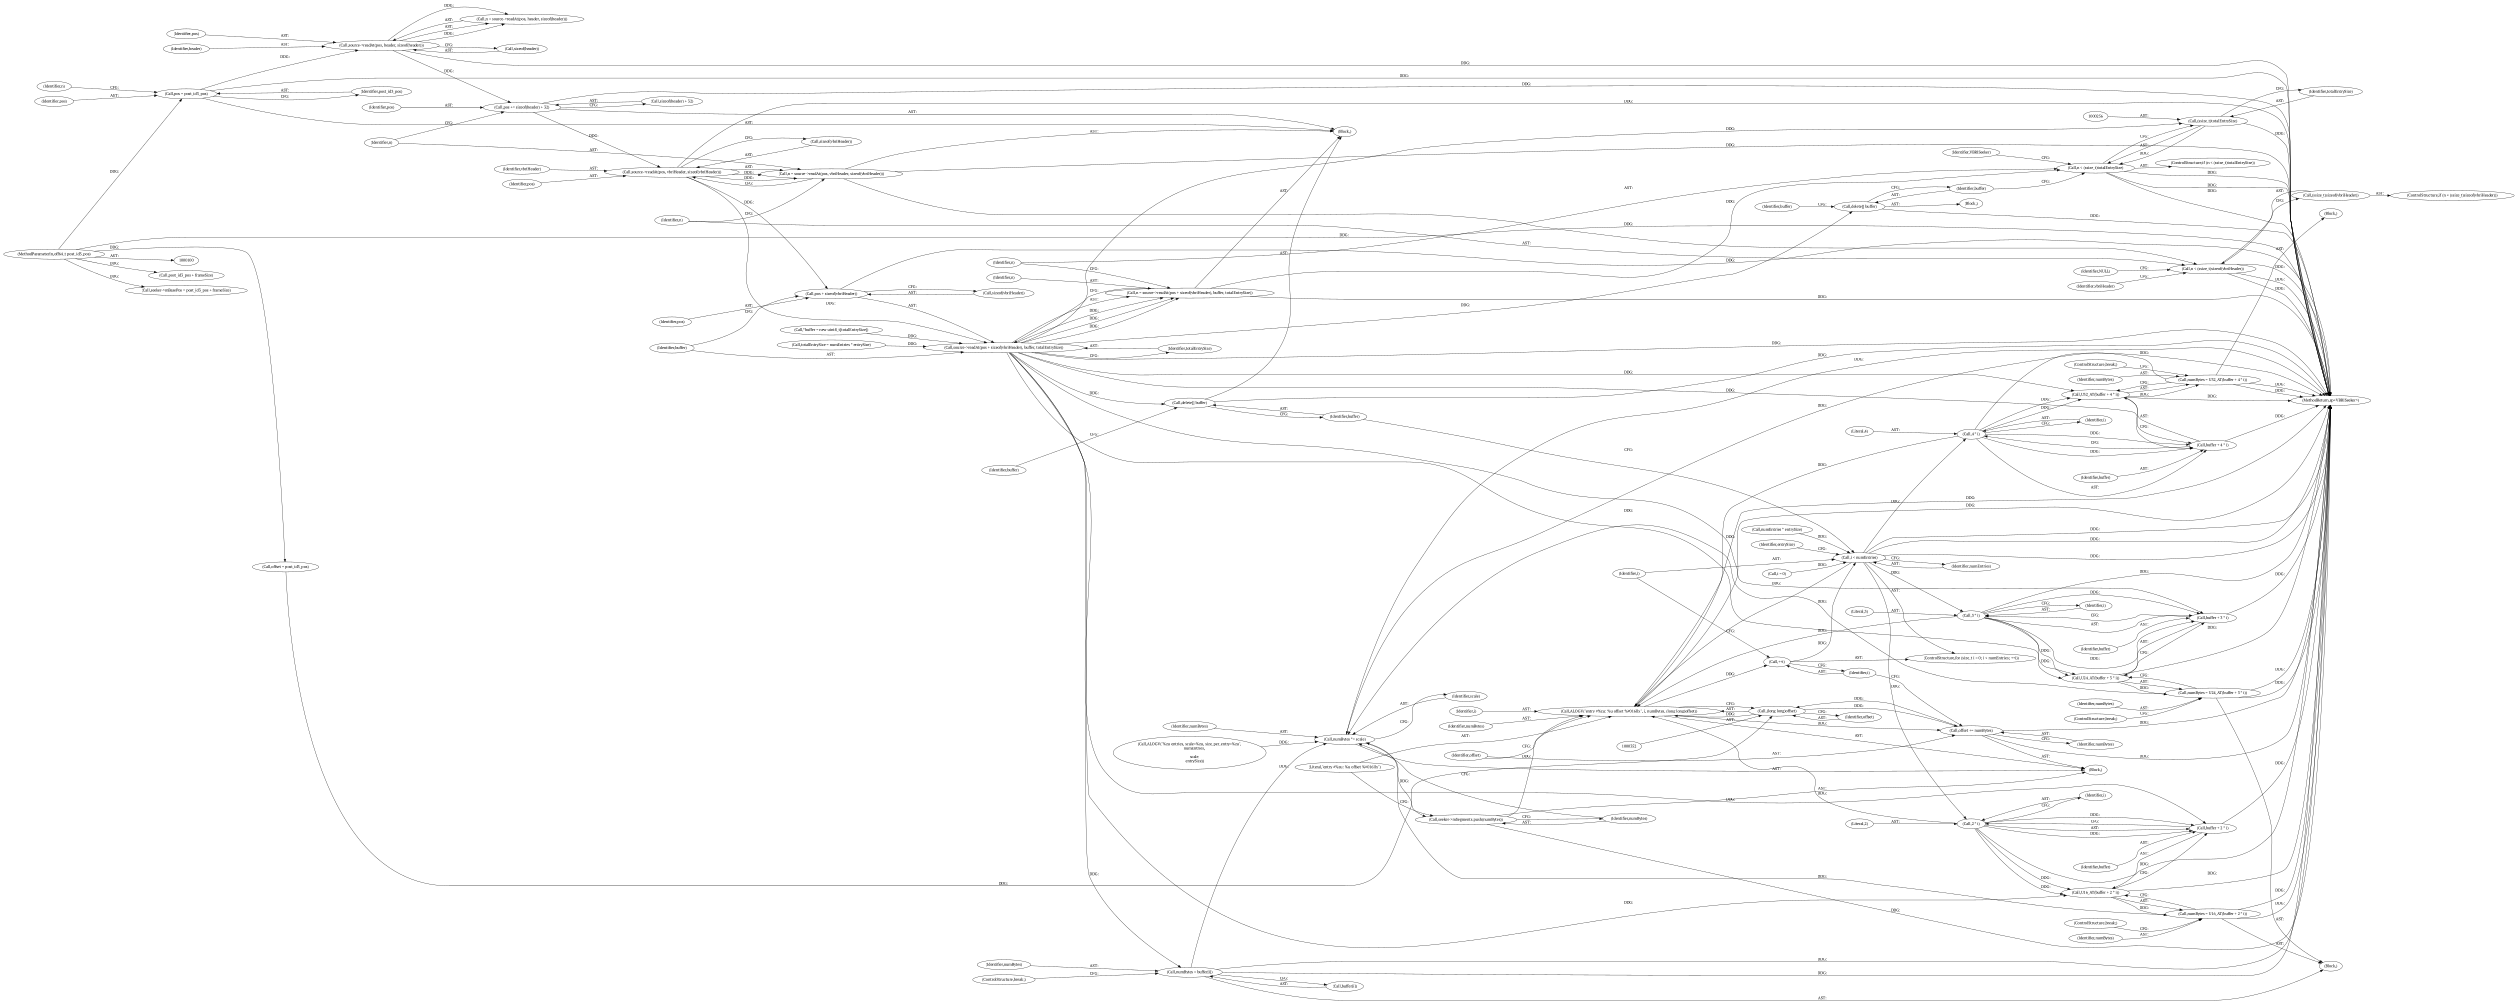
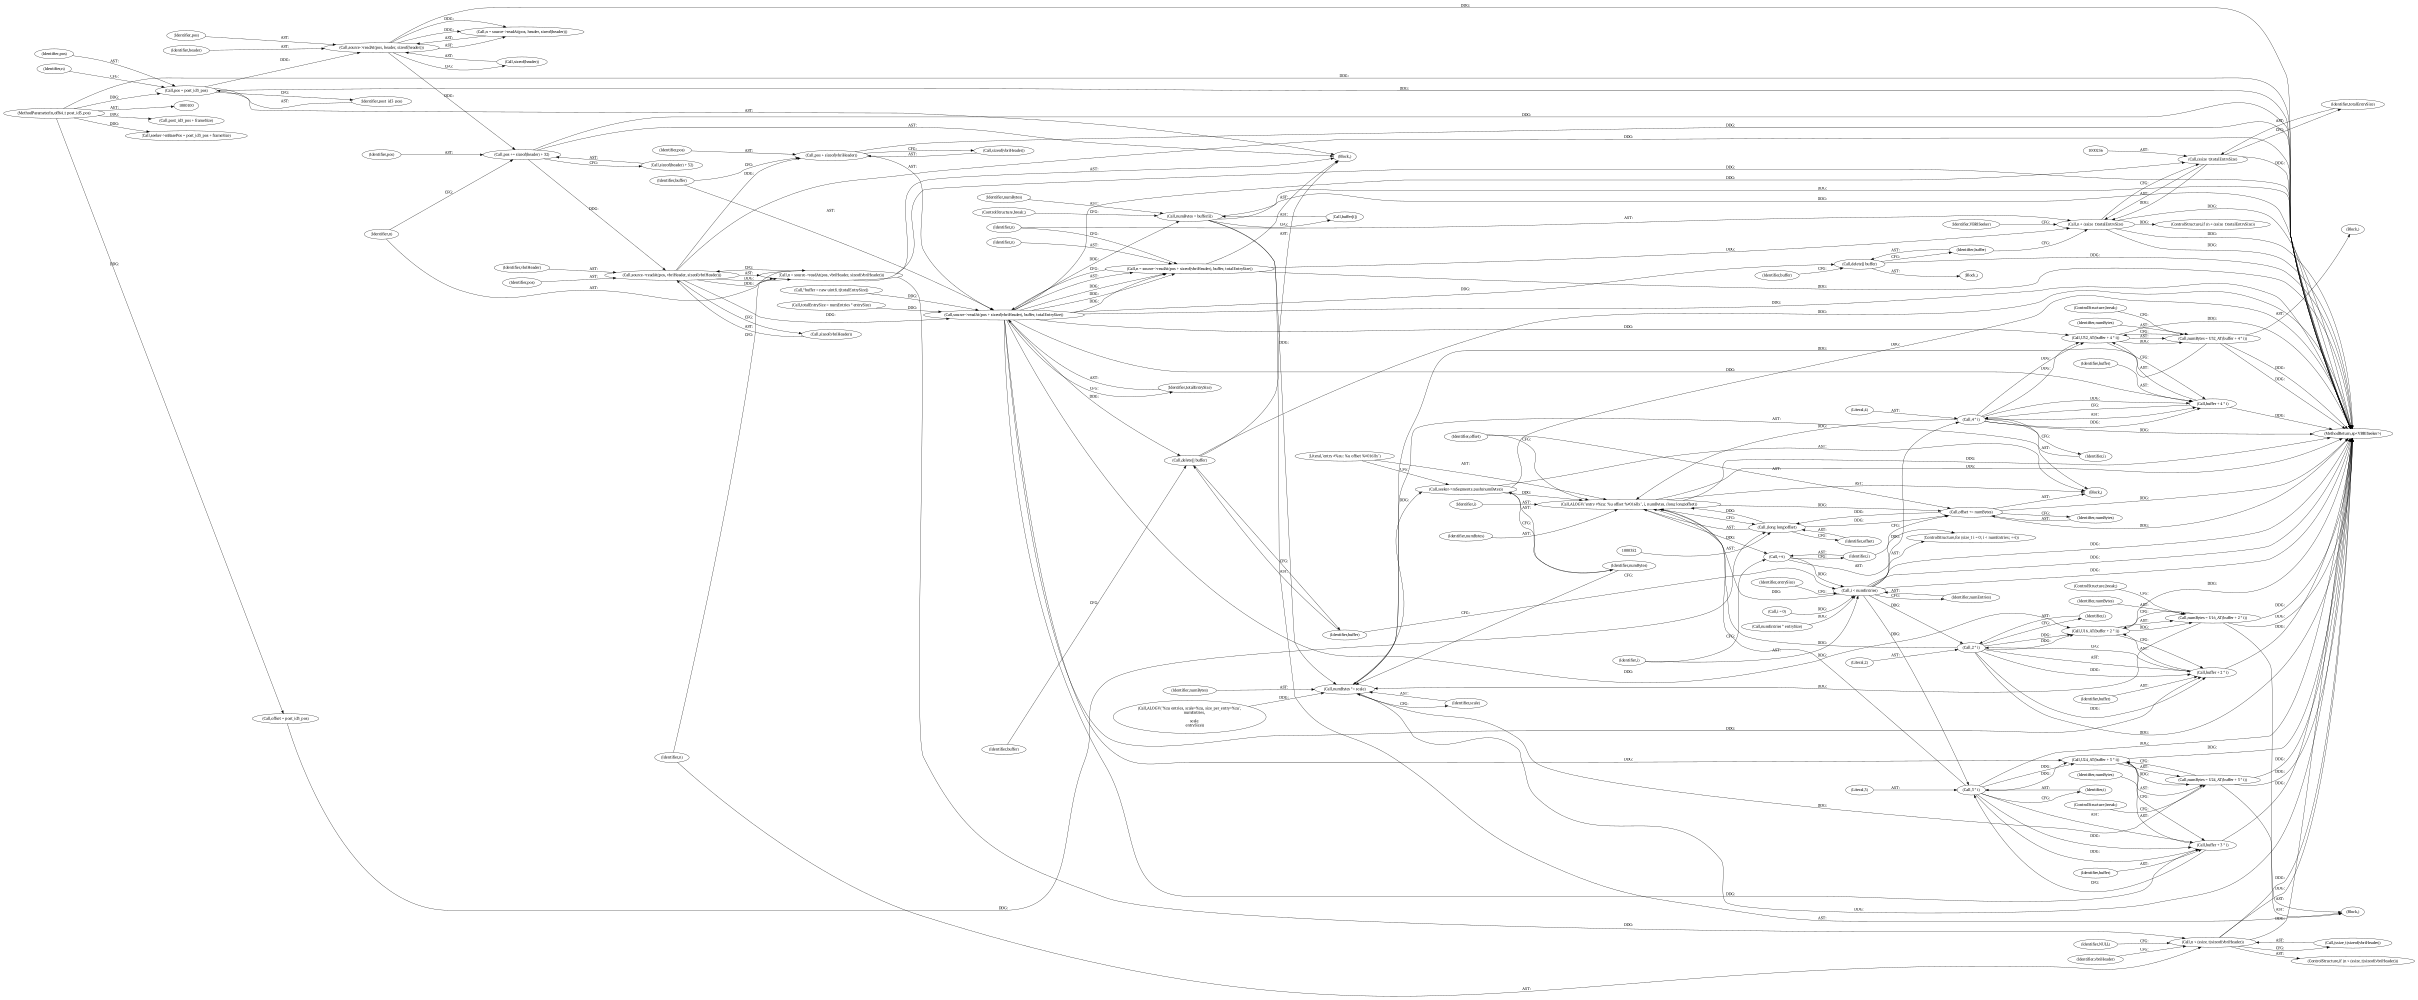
(2145, 166) -> (2145, 222)
(2379, 196) -> (2264, 954)
